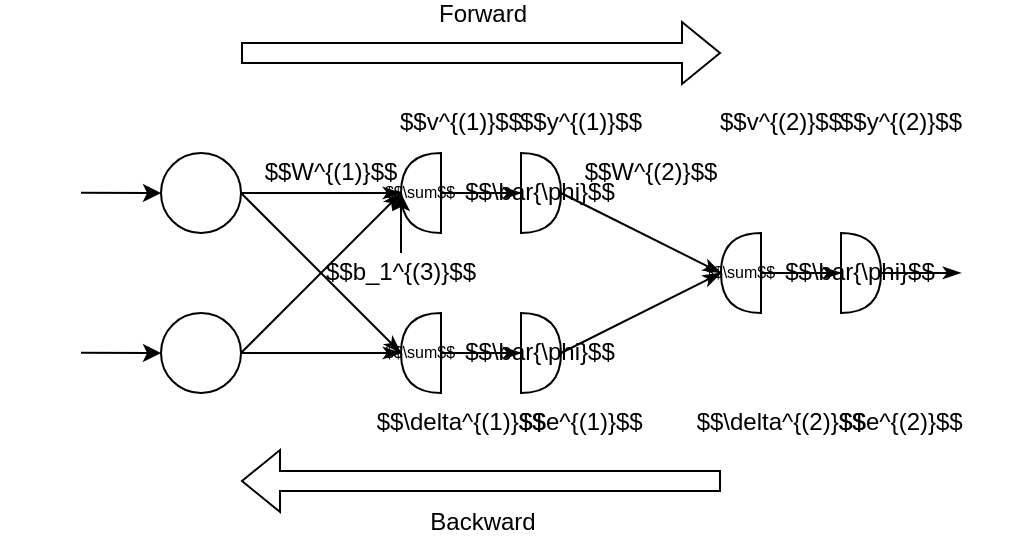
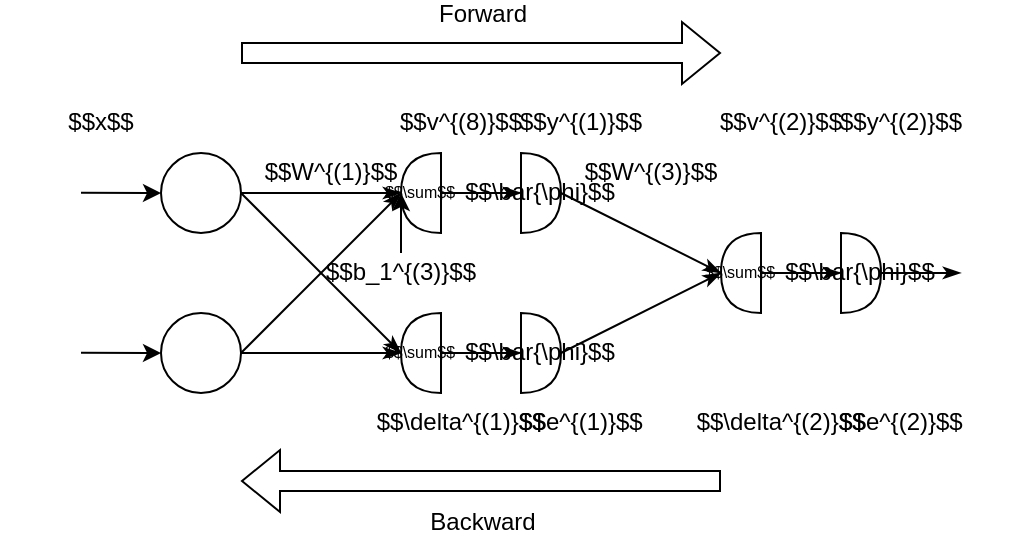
none -> (101, 123)
(462, 123) -> (462, 123)
(652, 173) -> (652, 173)
